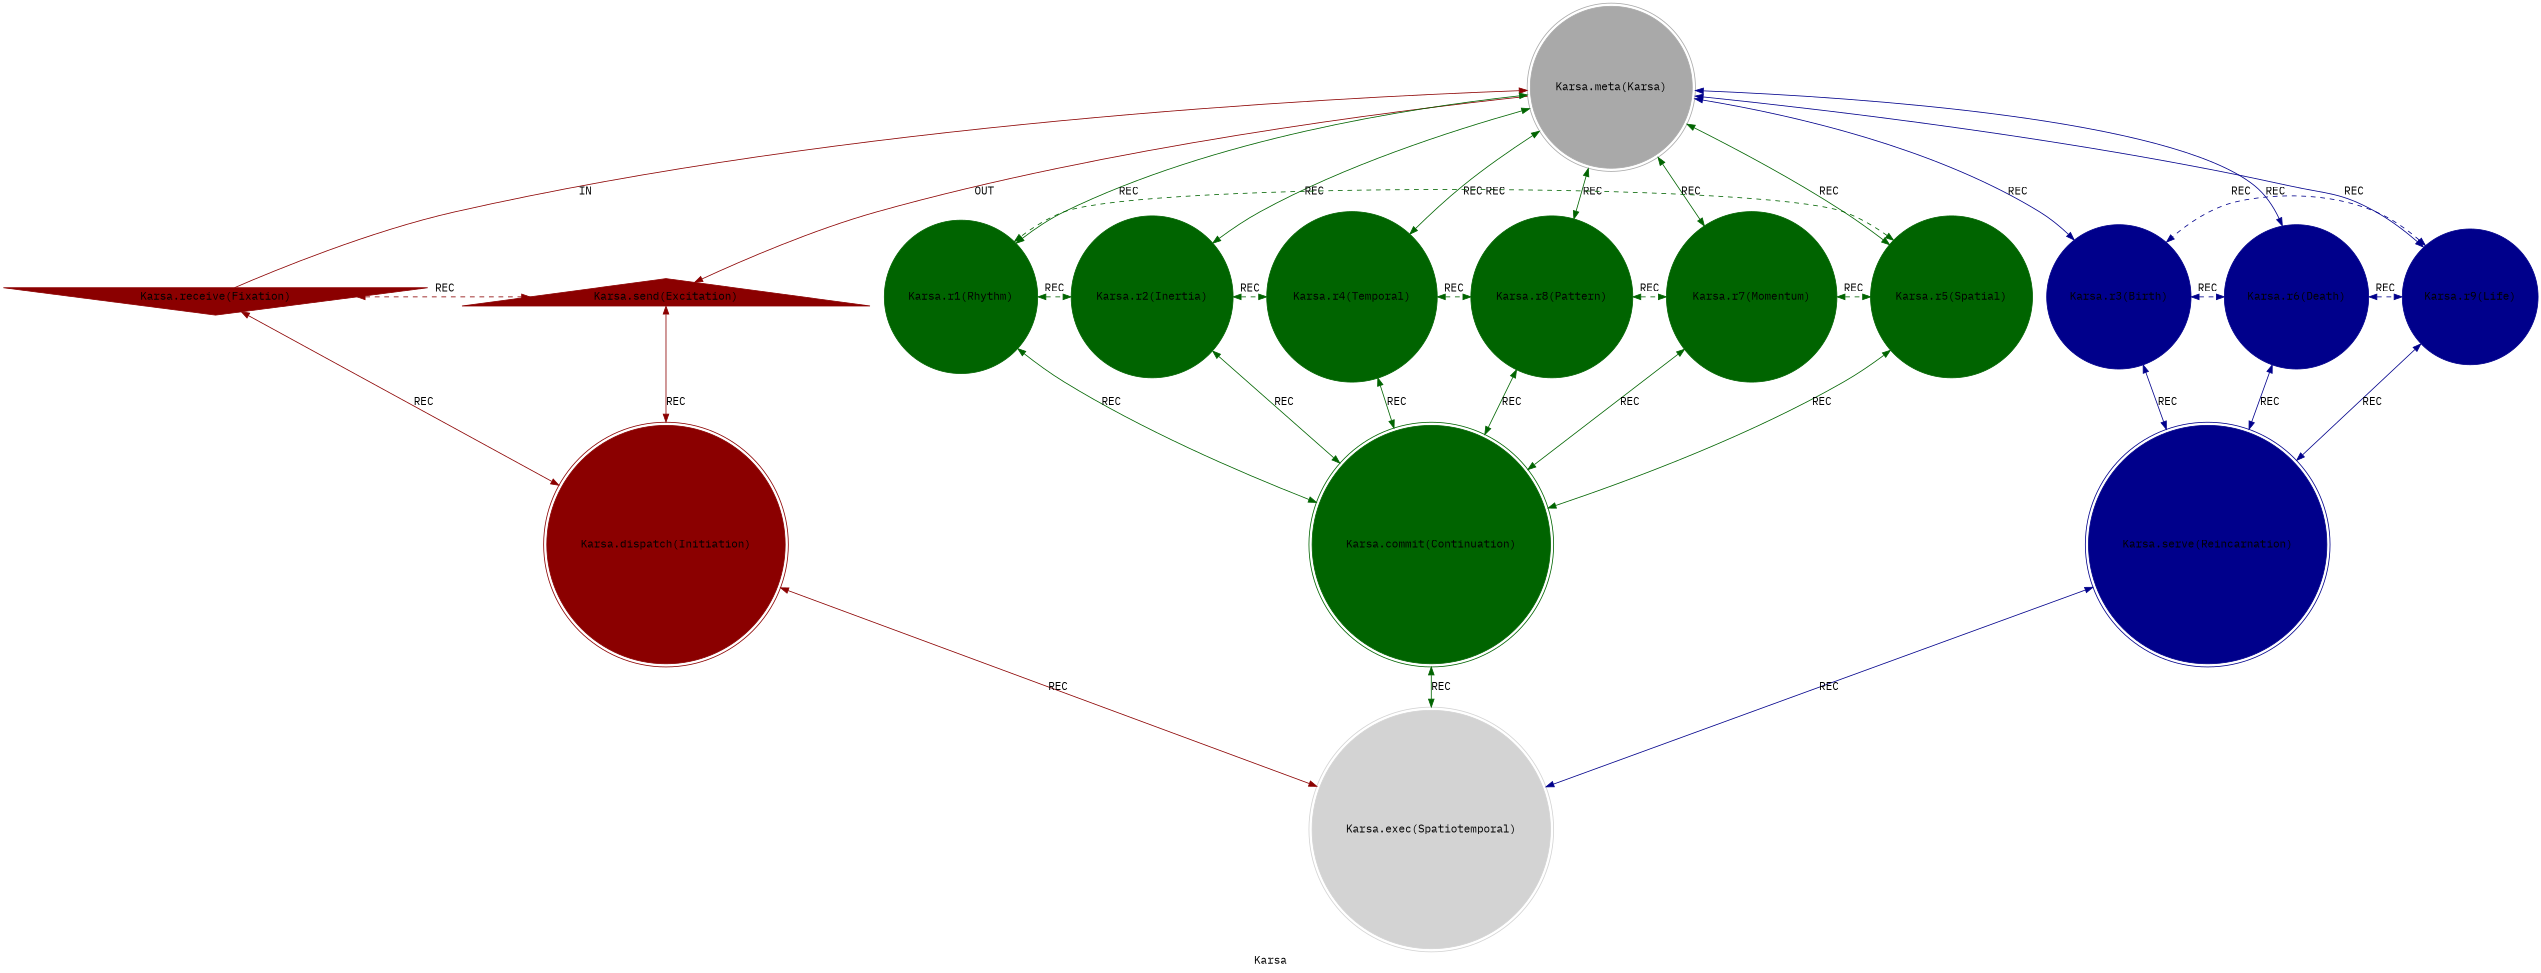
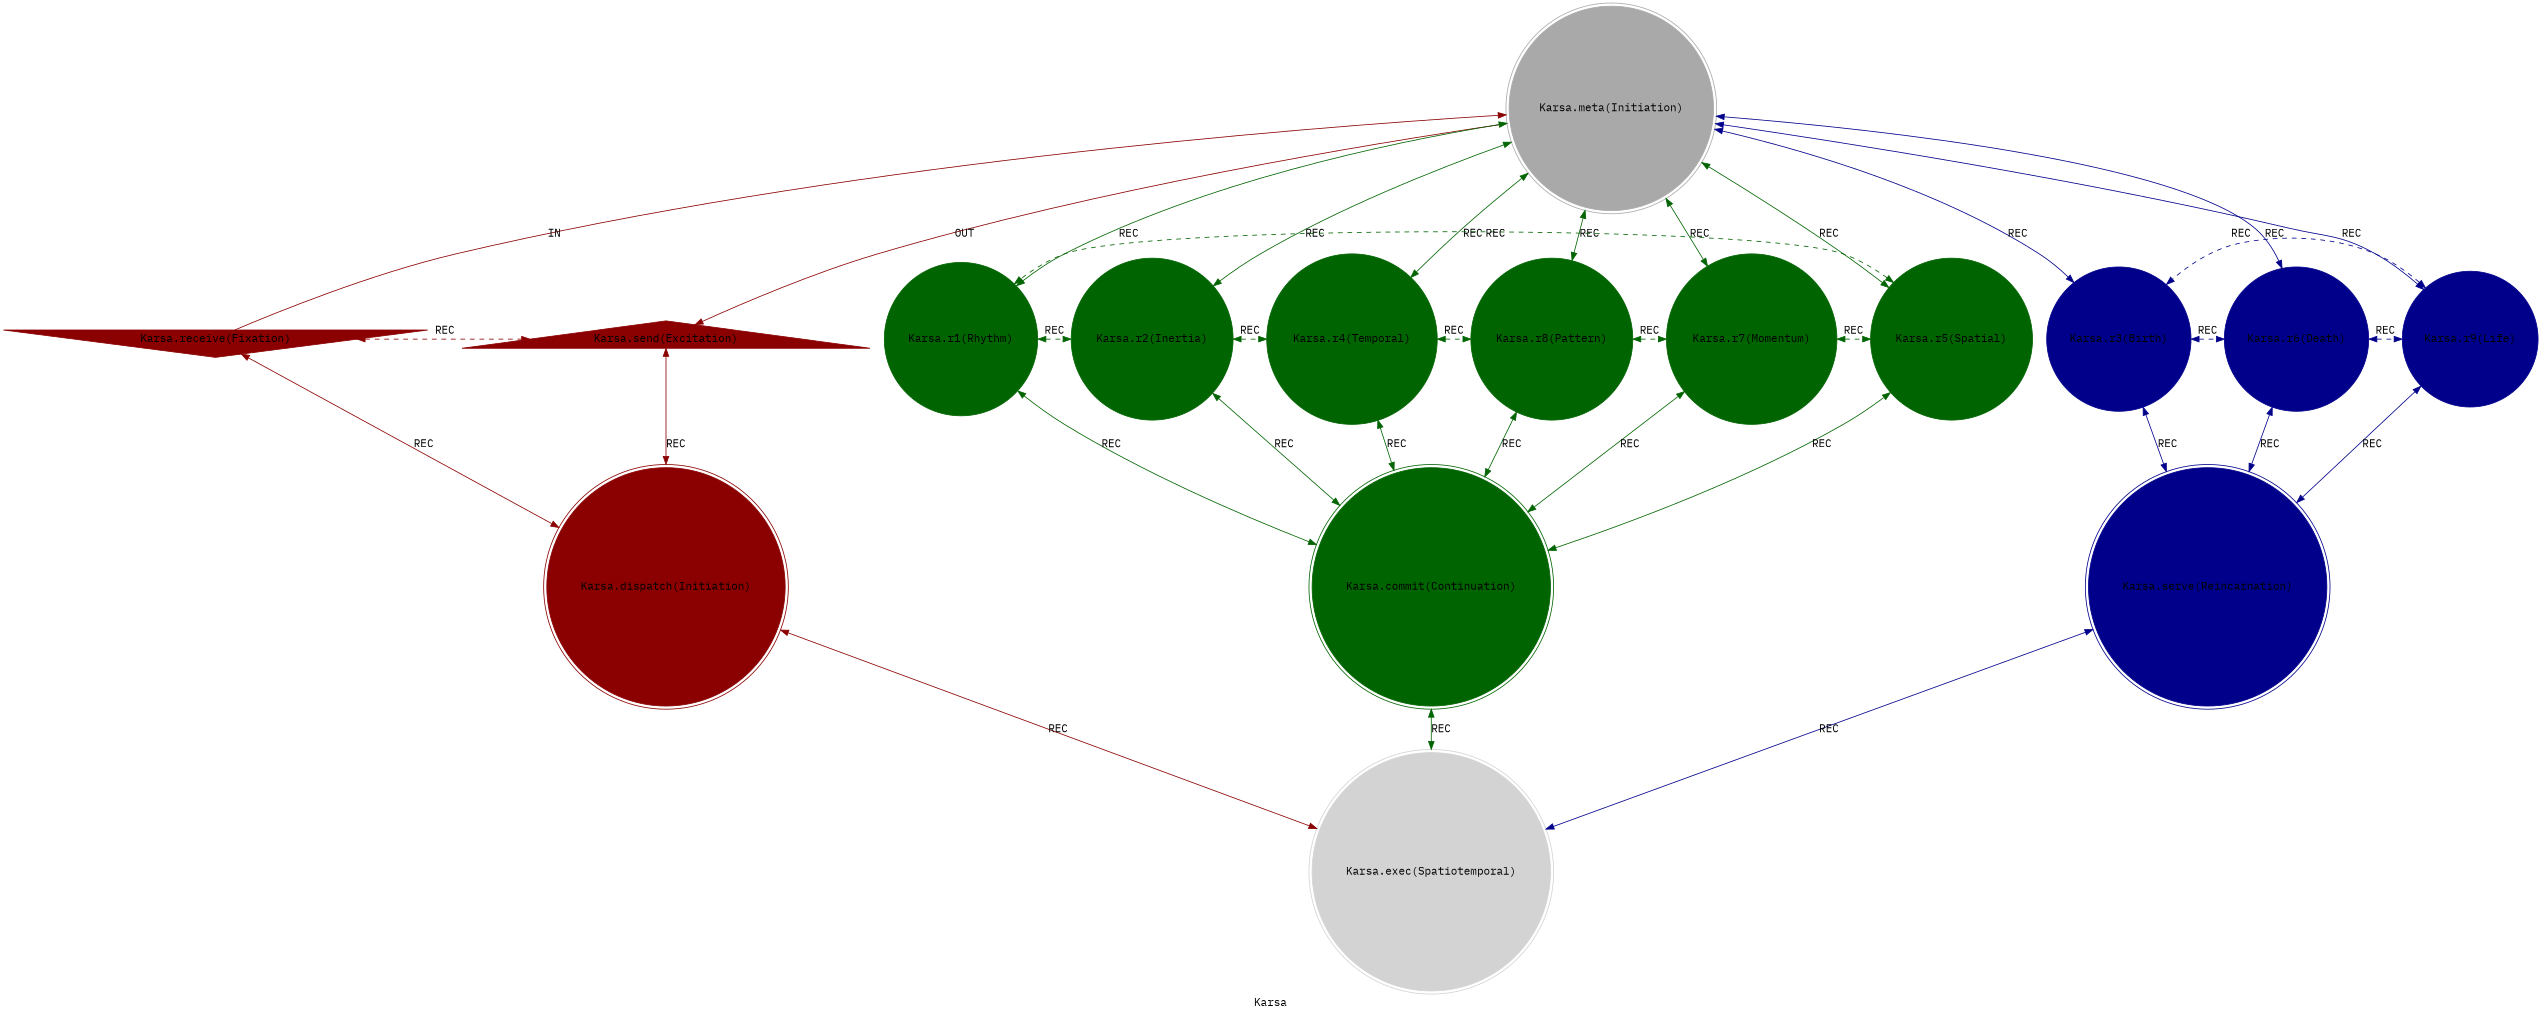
(1611, 87) -> (1611, 108)
